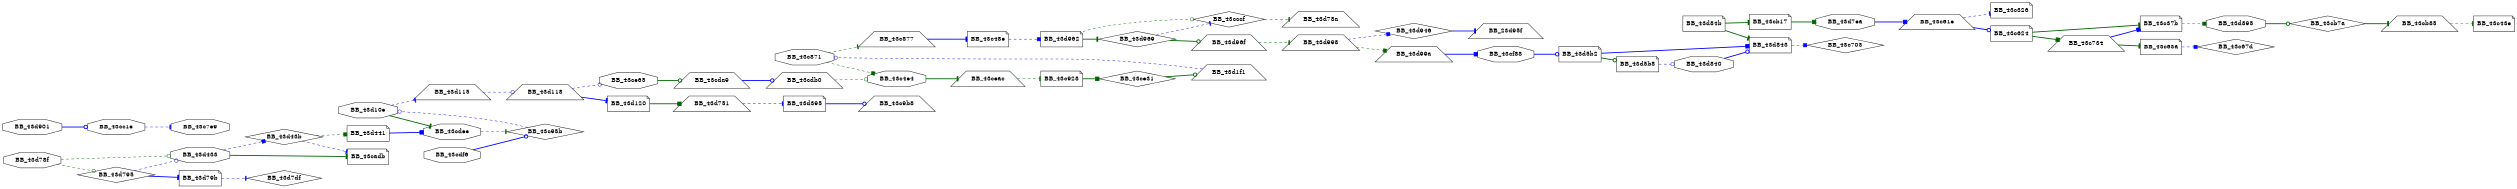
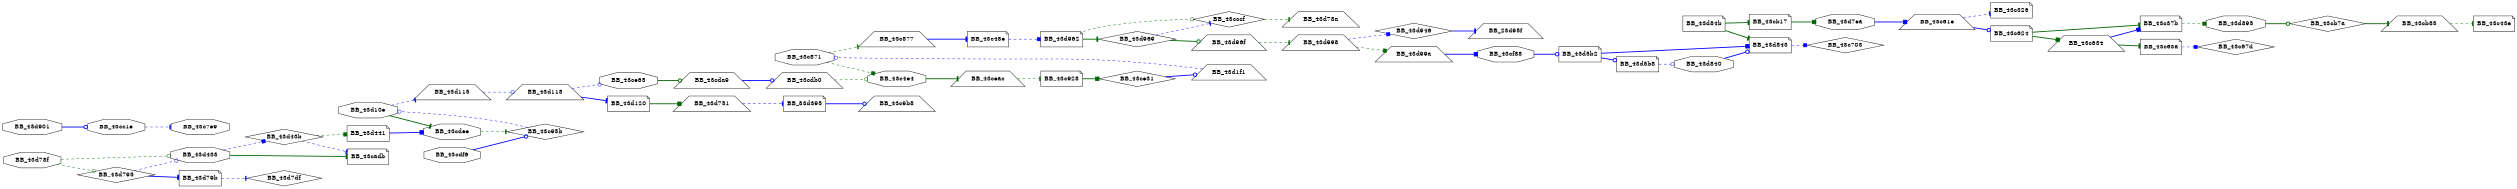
(2086, 43) -> (2086, 43)
(1607, 59) -> (1607, 59)
(1179, 76) -> (1179, 76)
(805, 104) -> (805, 104)
